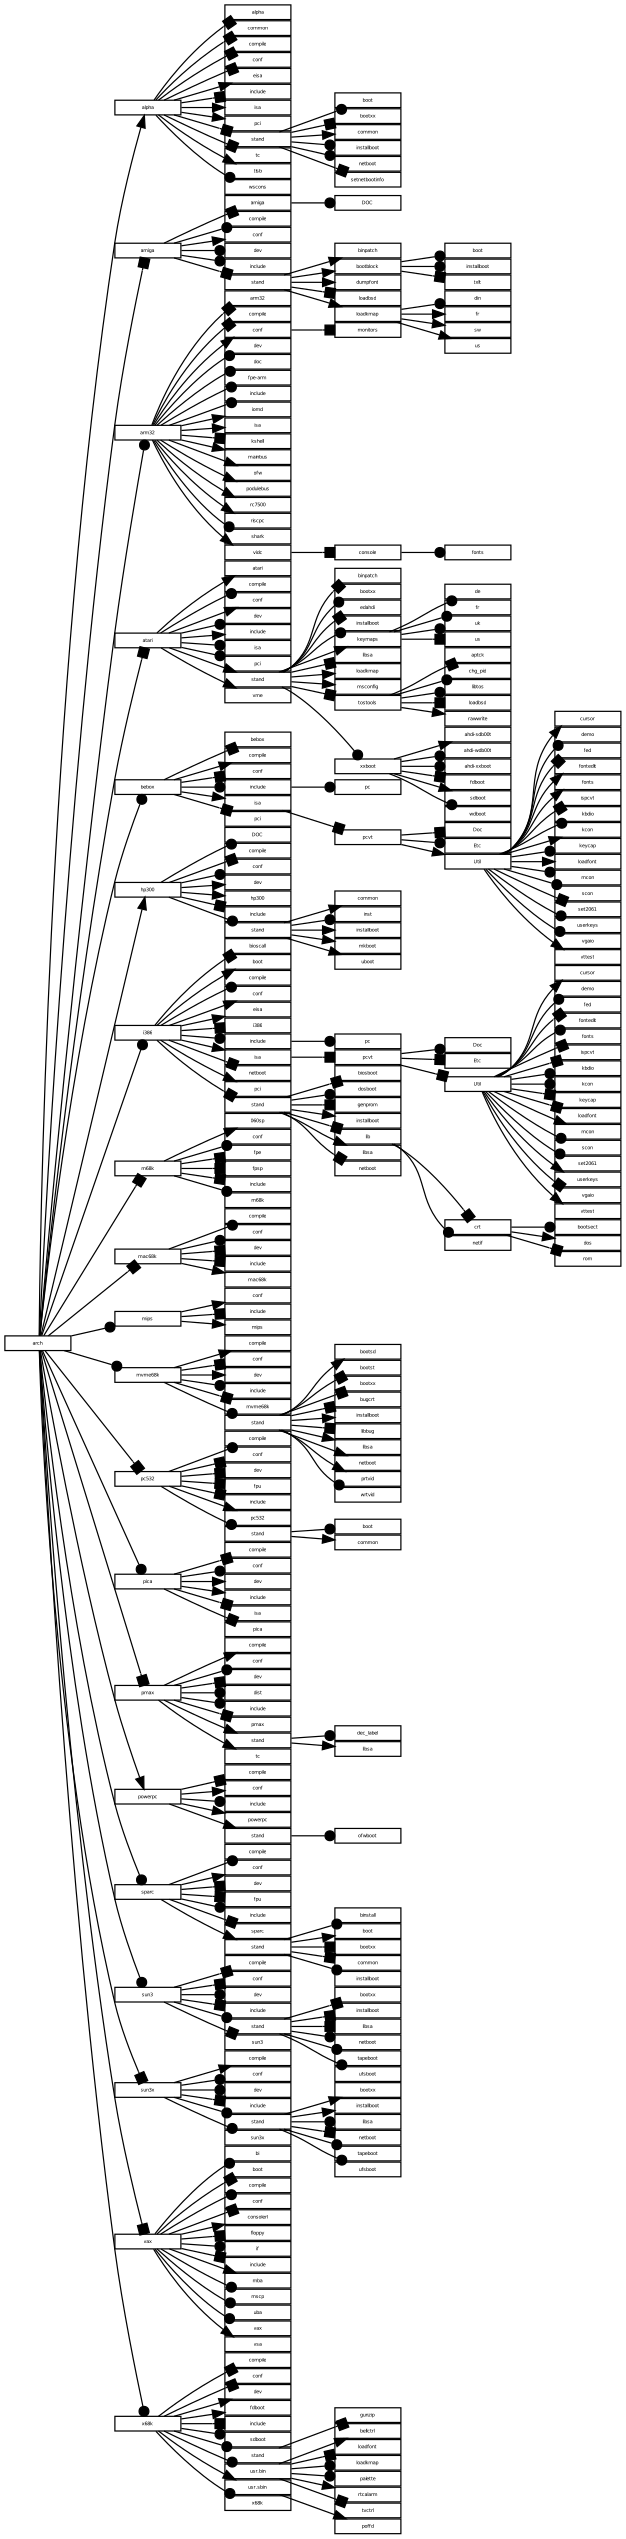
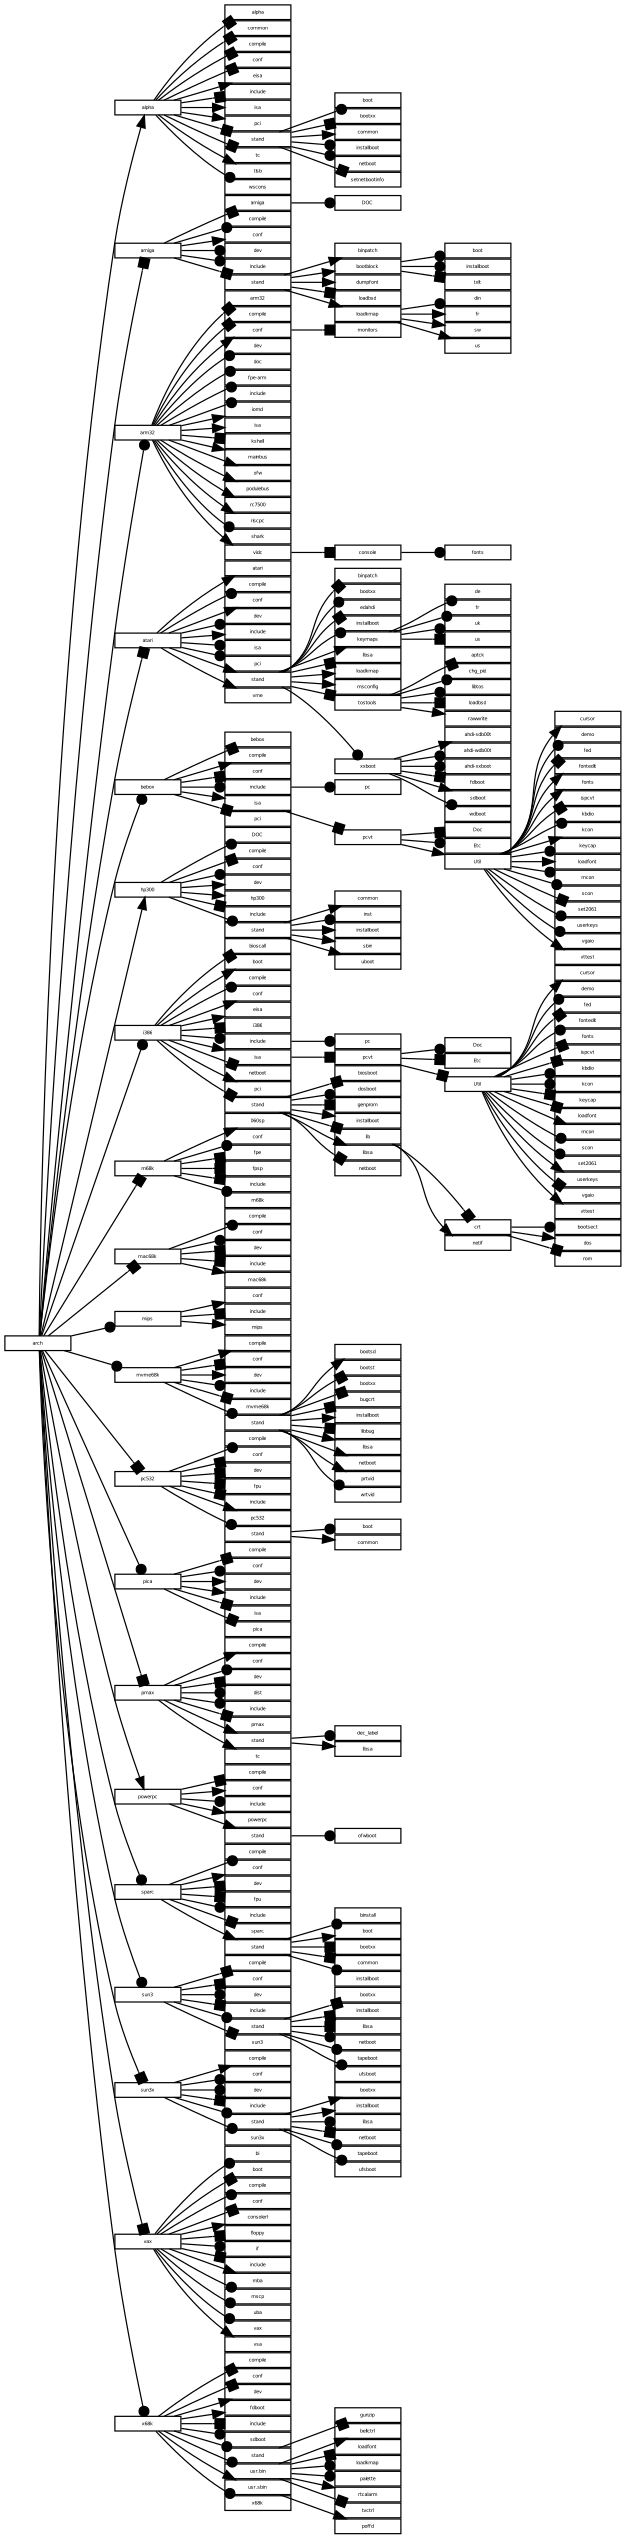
(368, 946) -> (368, 946)
(422, 1184) -> (422, 1183)
